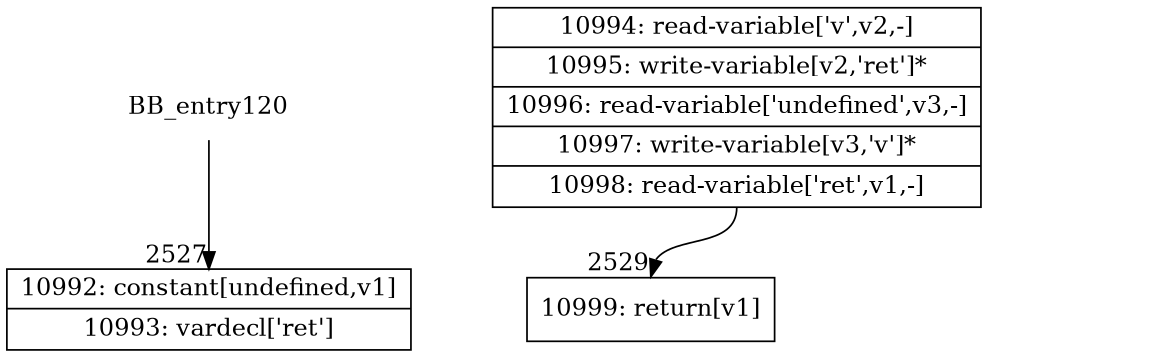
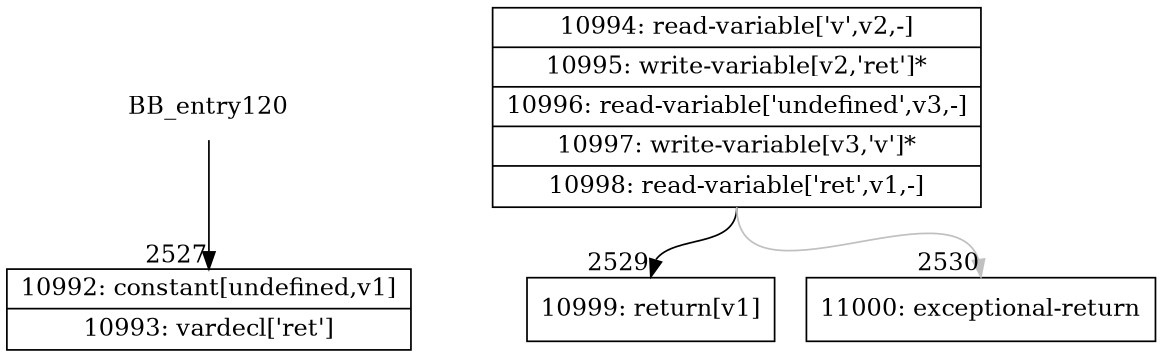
none -> (981, 310)
